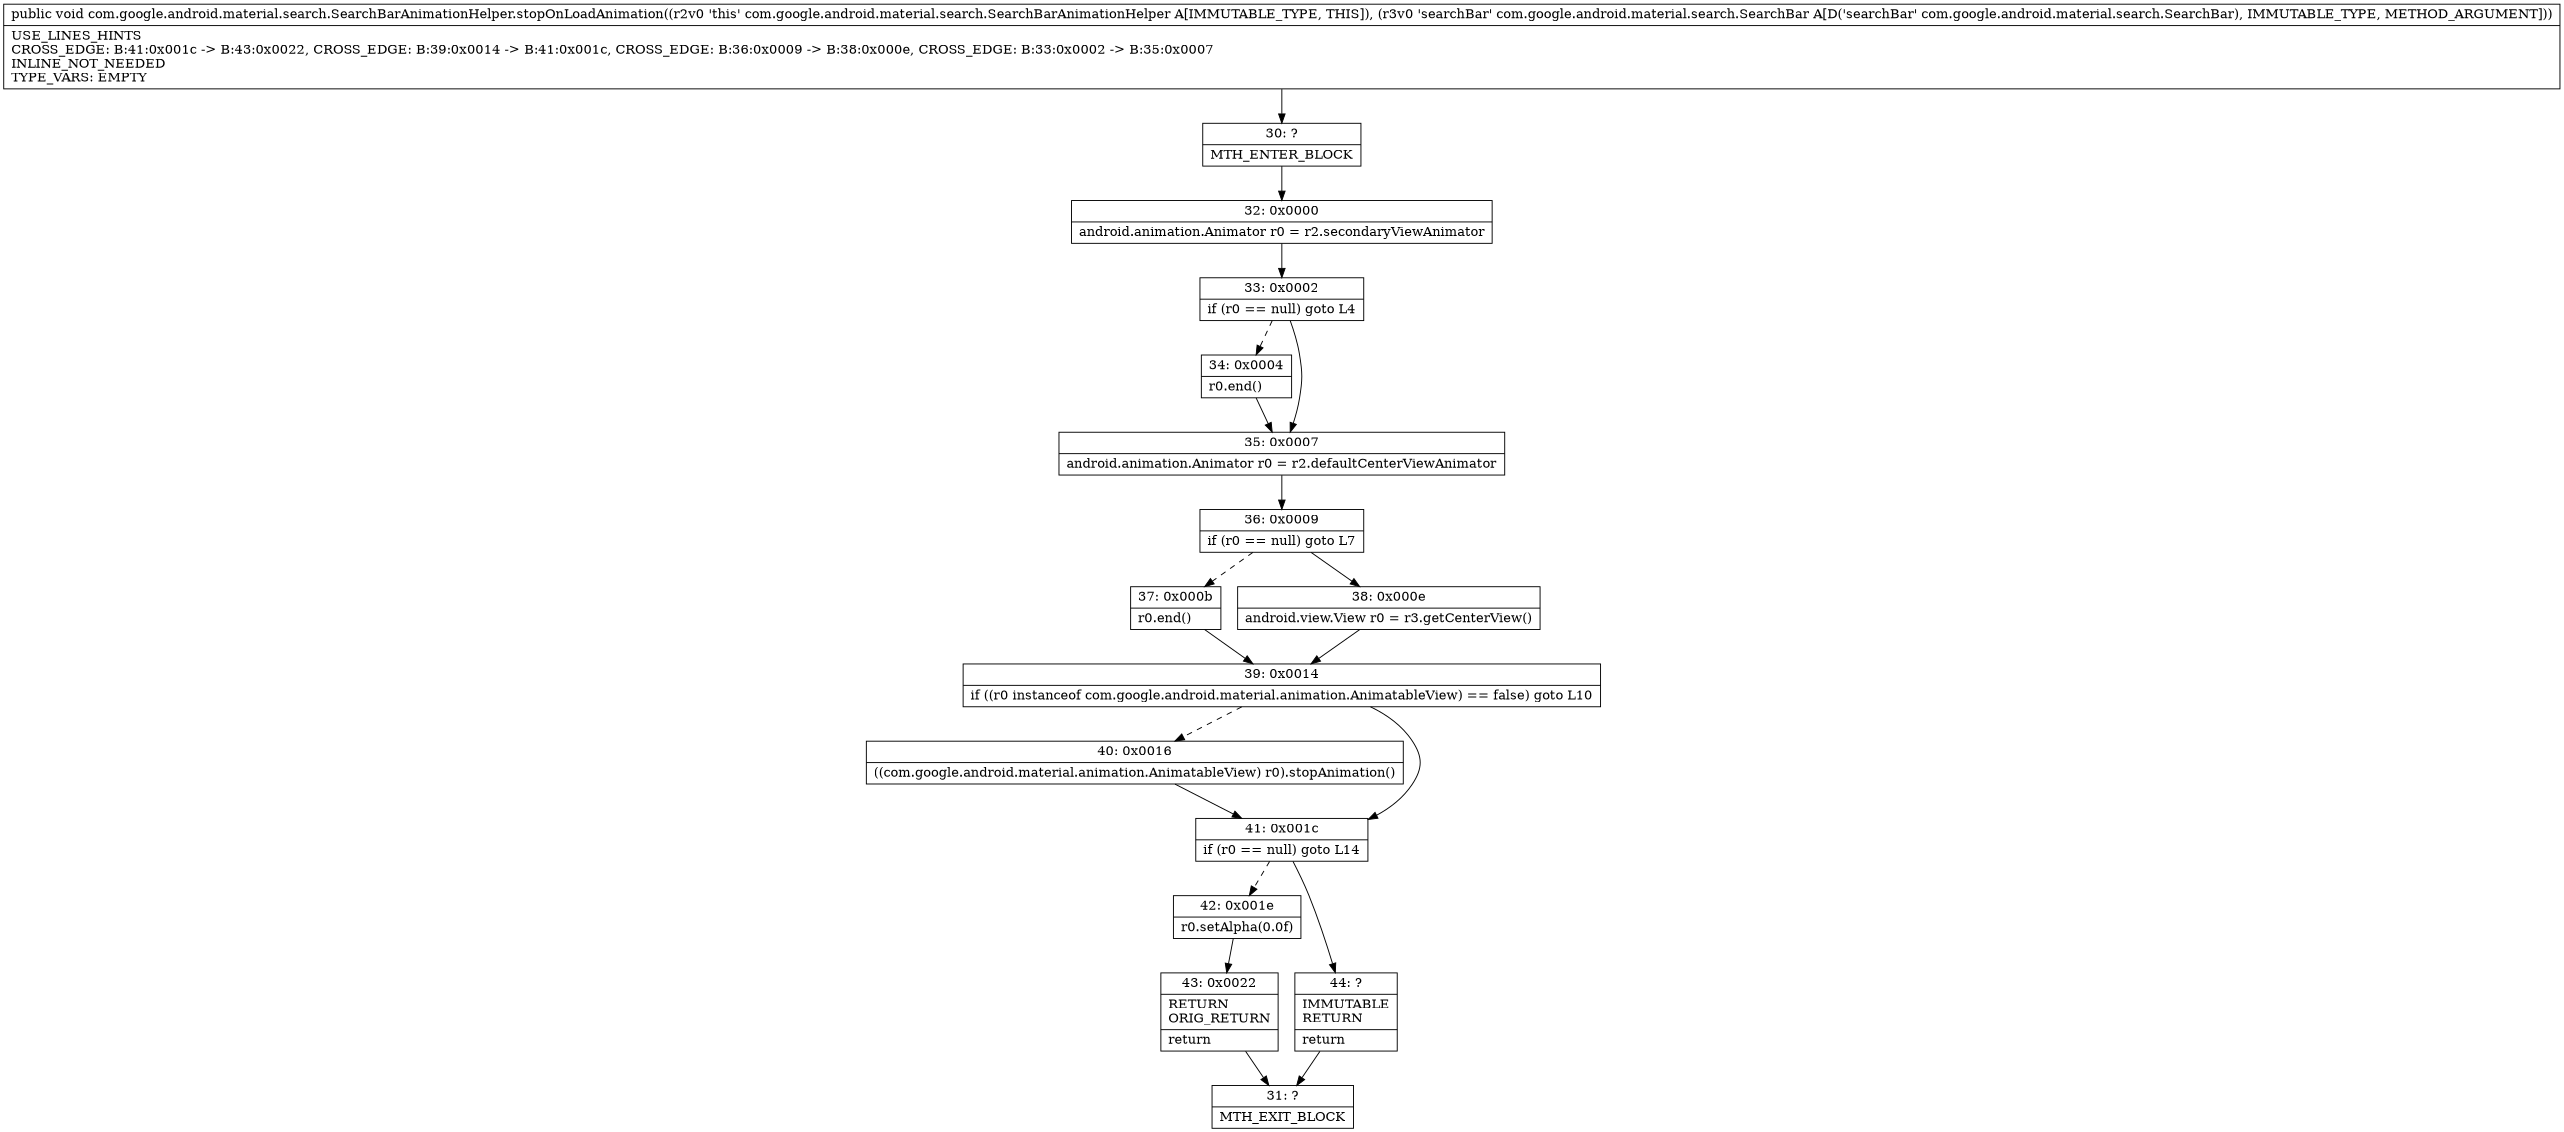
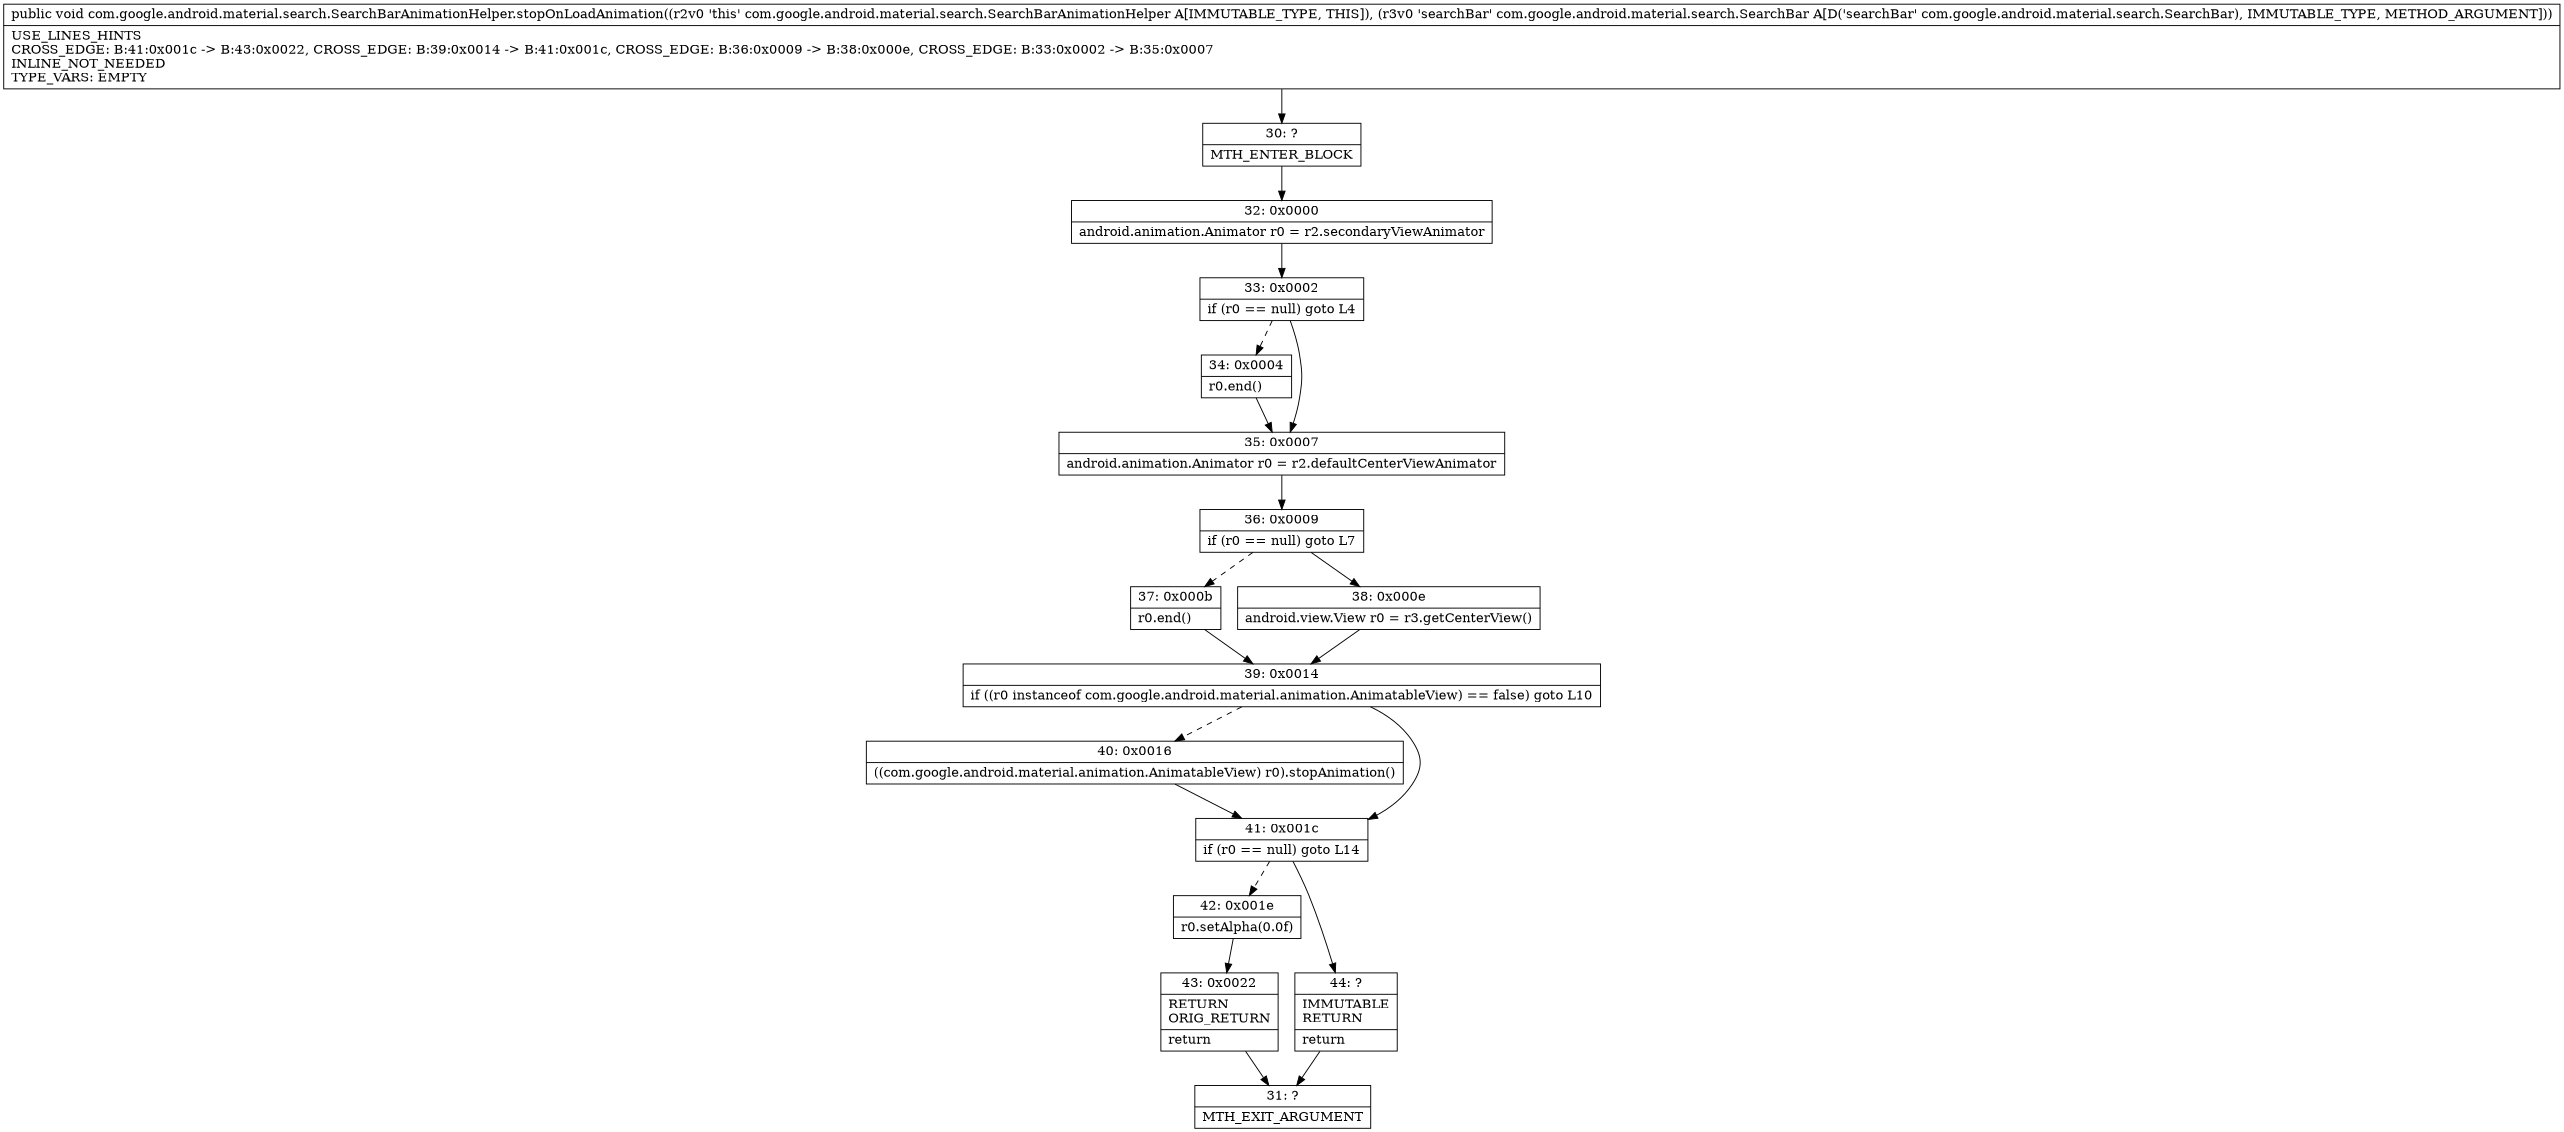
(1283, 1117) -> (1283, 1117)
